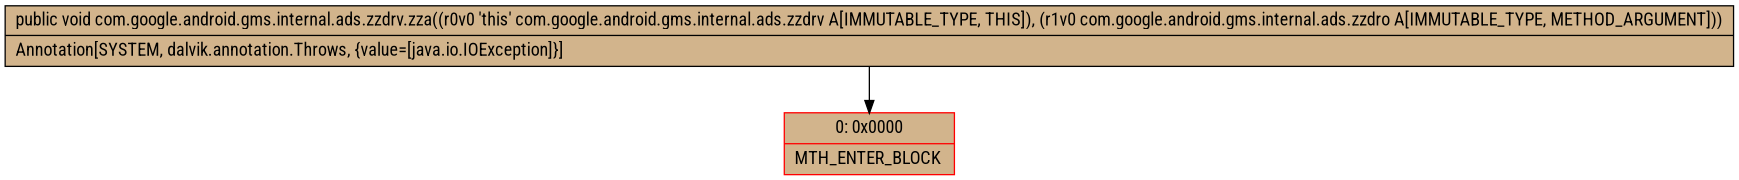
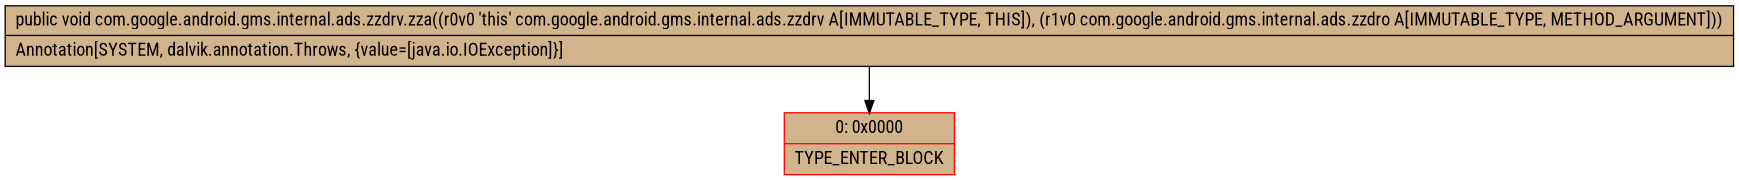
(868, 159) -> (869, 159)
